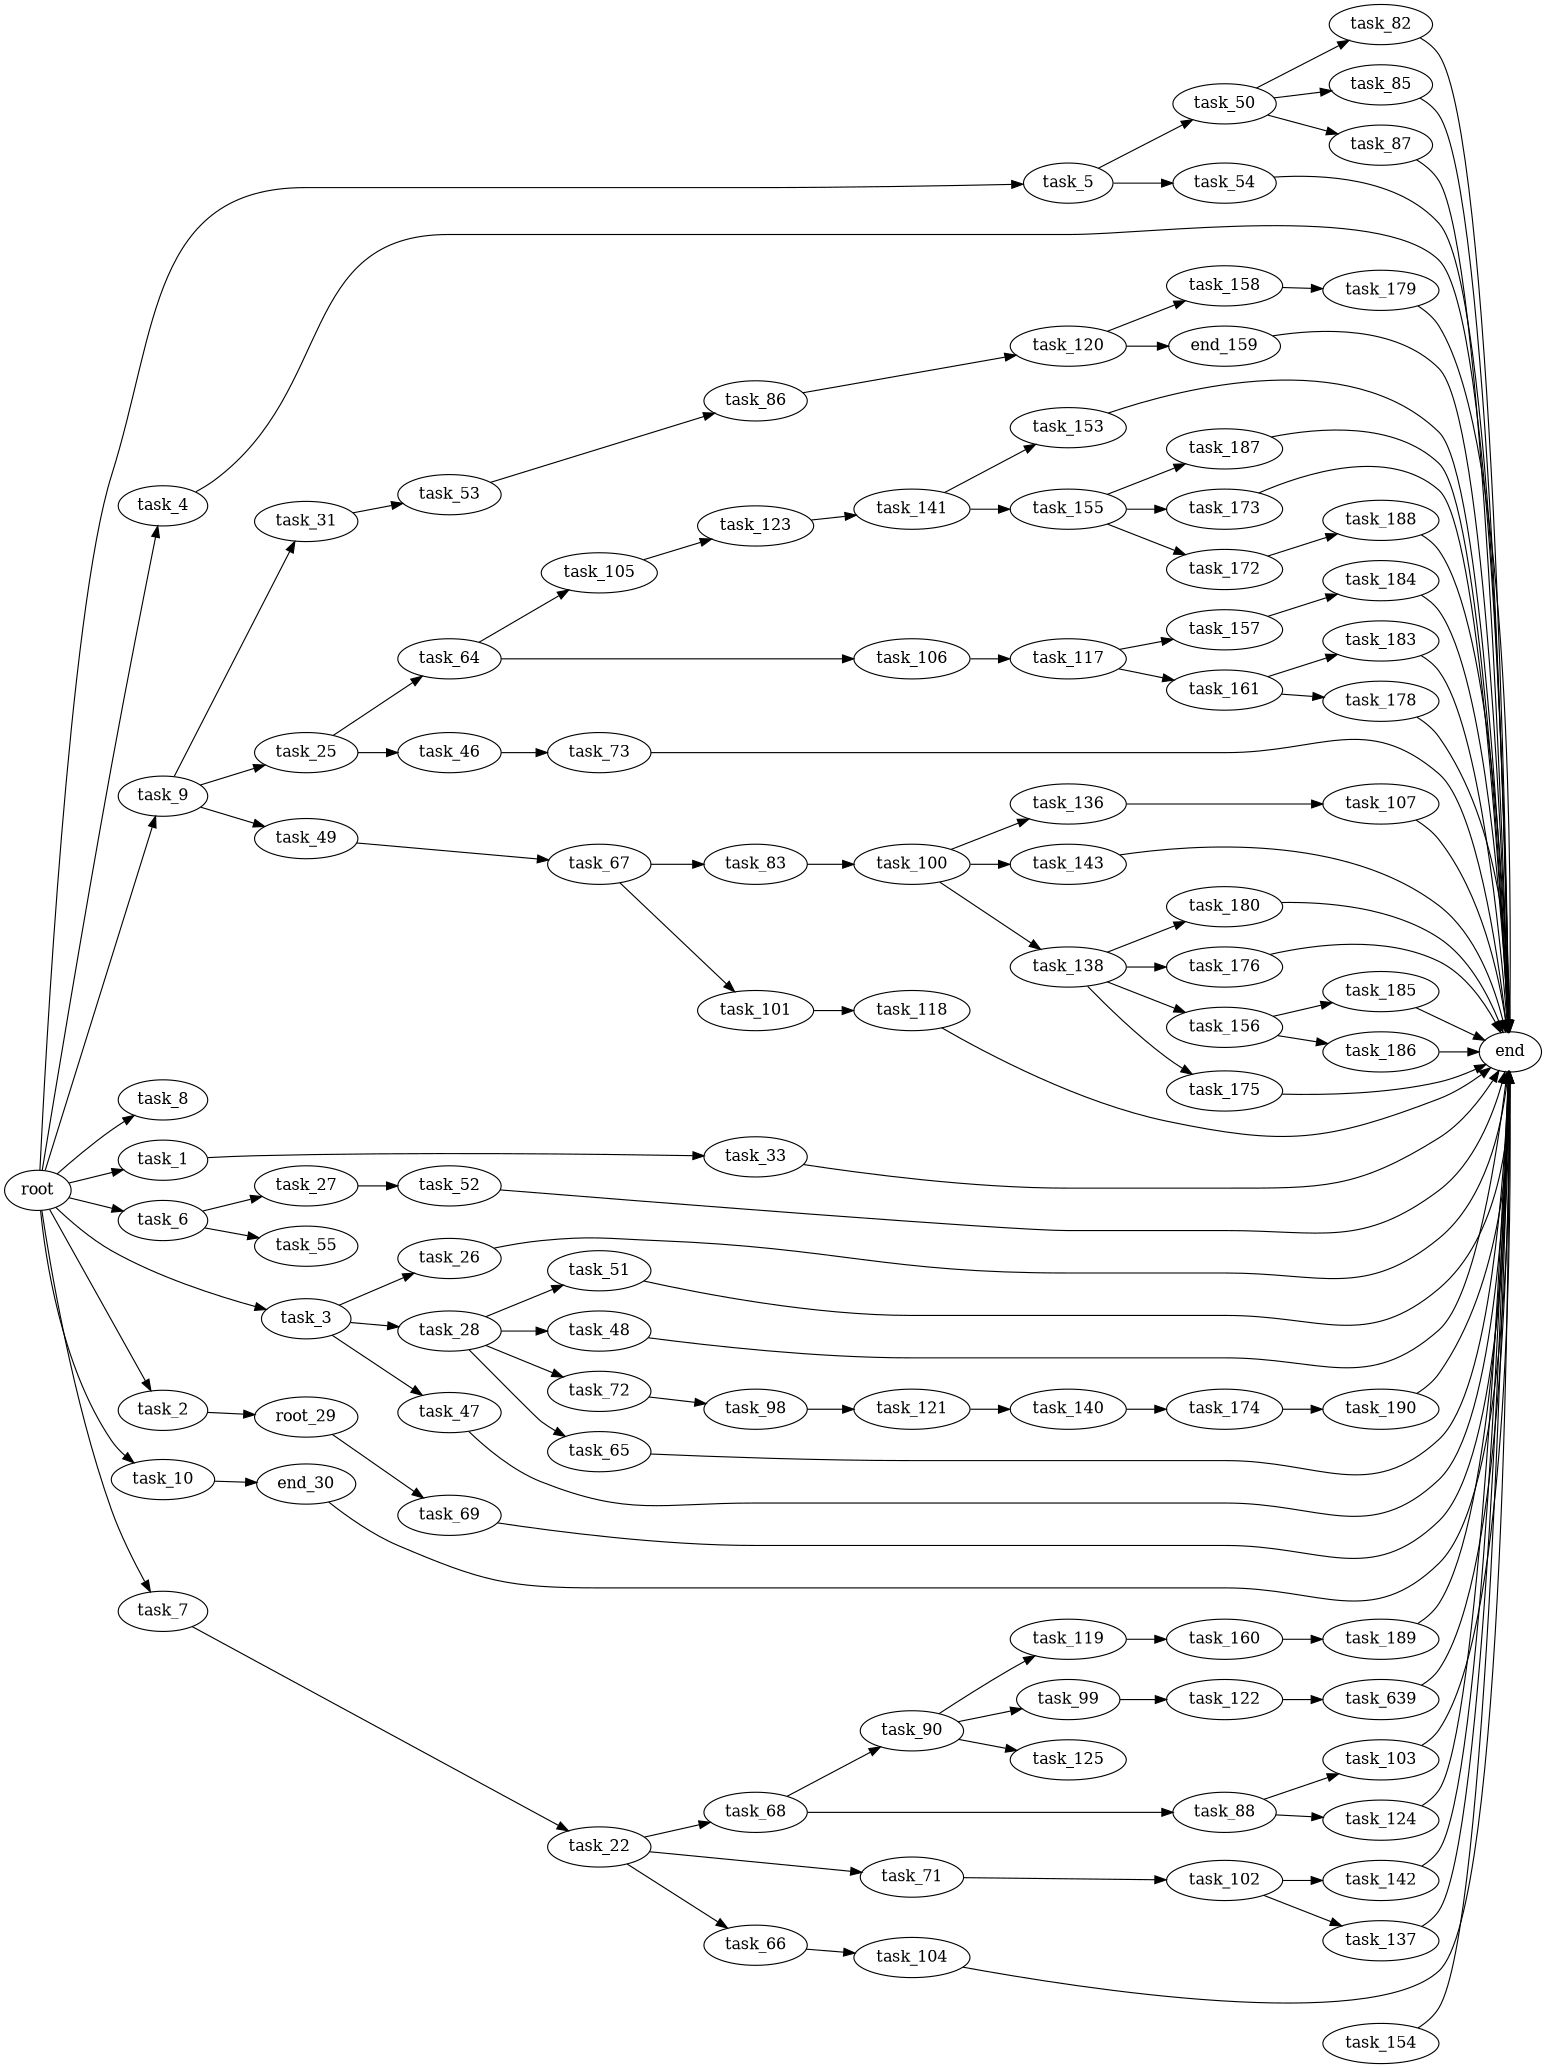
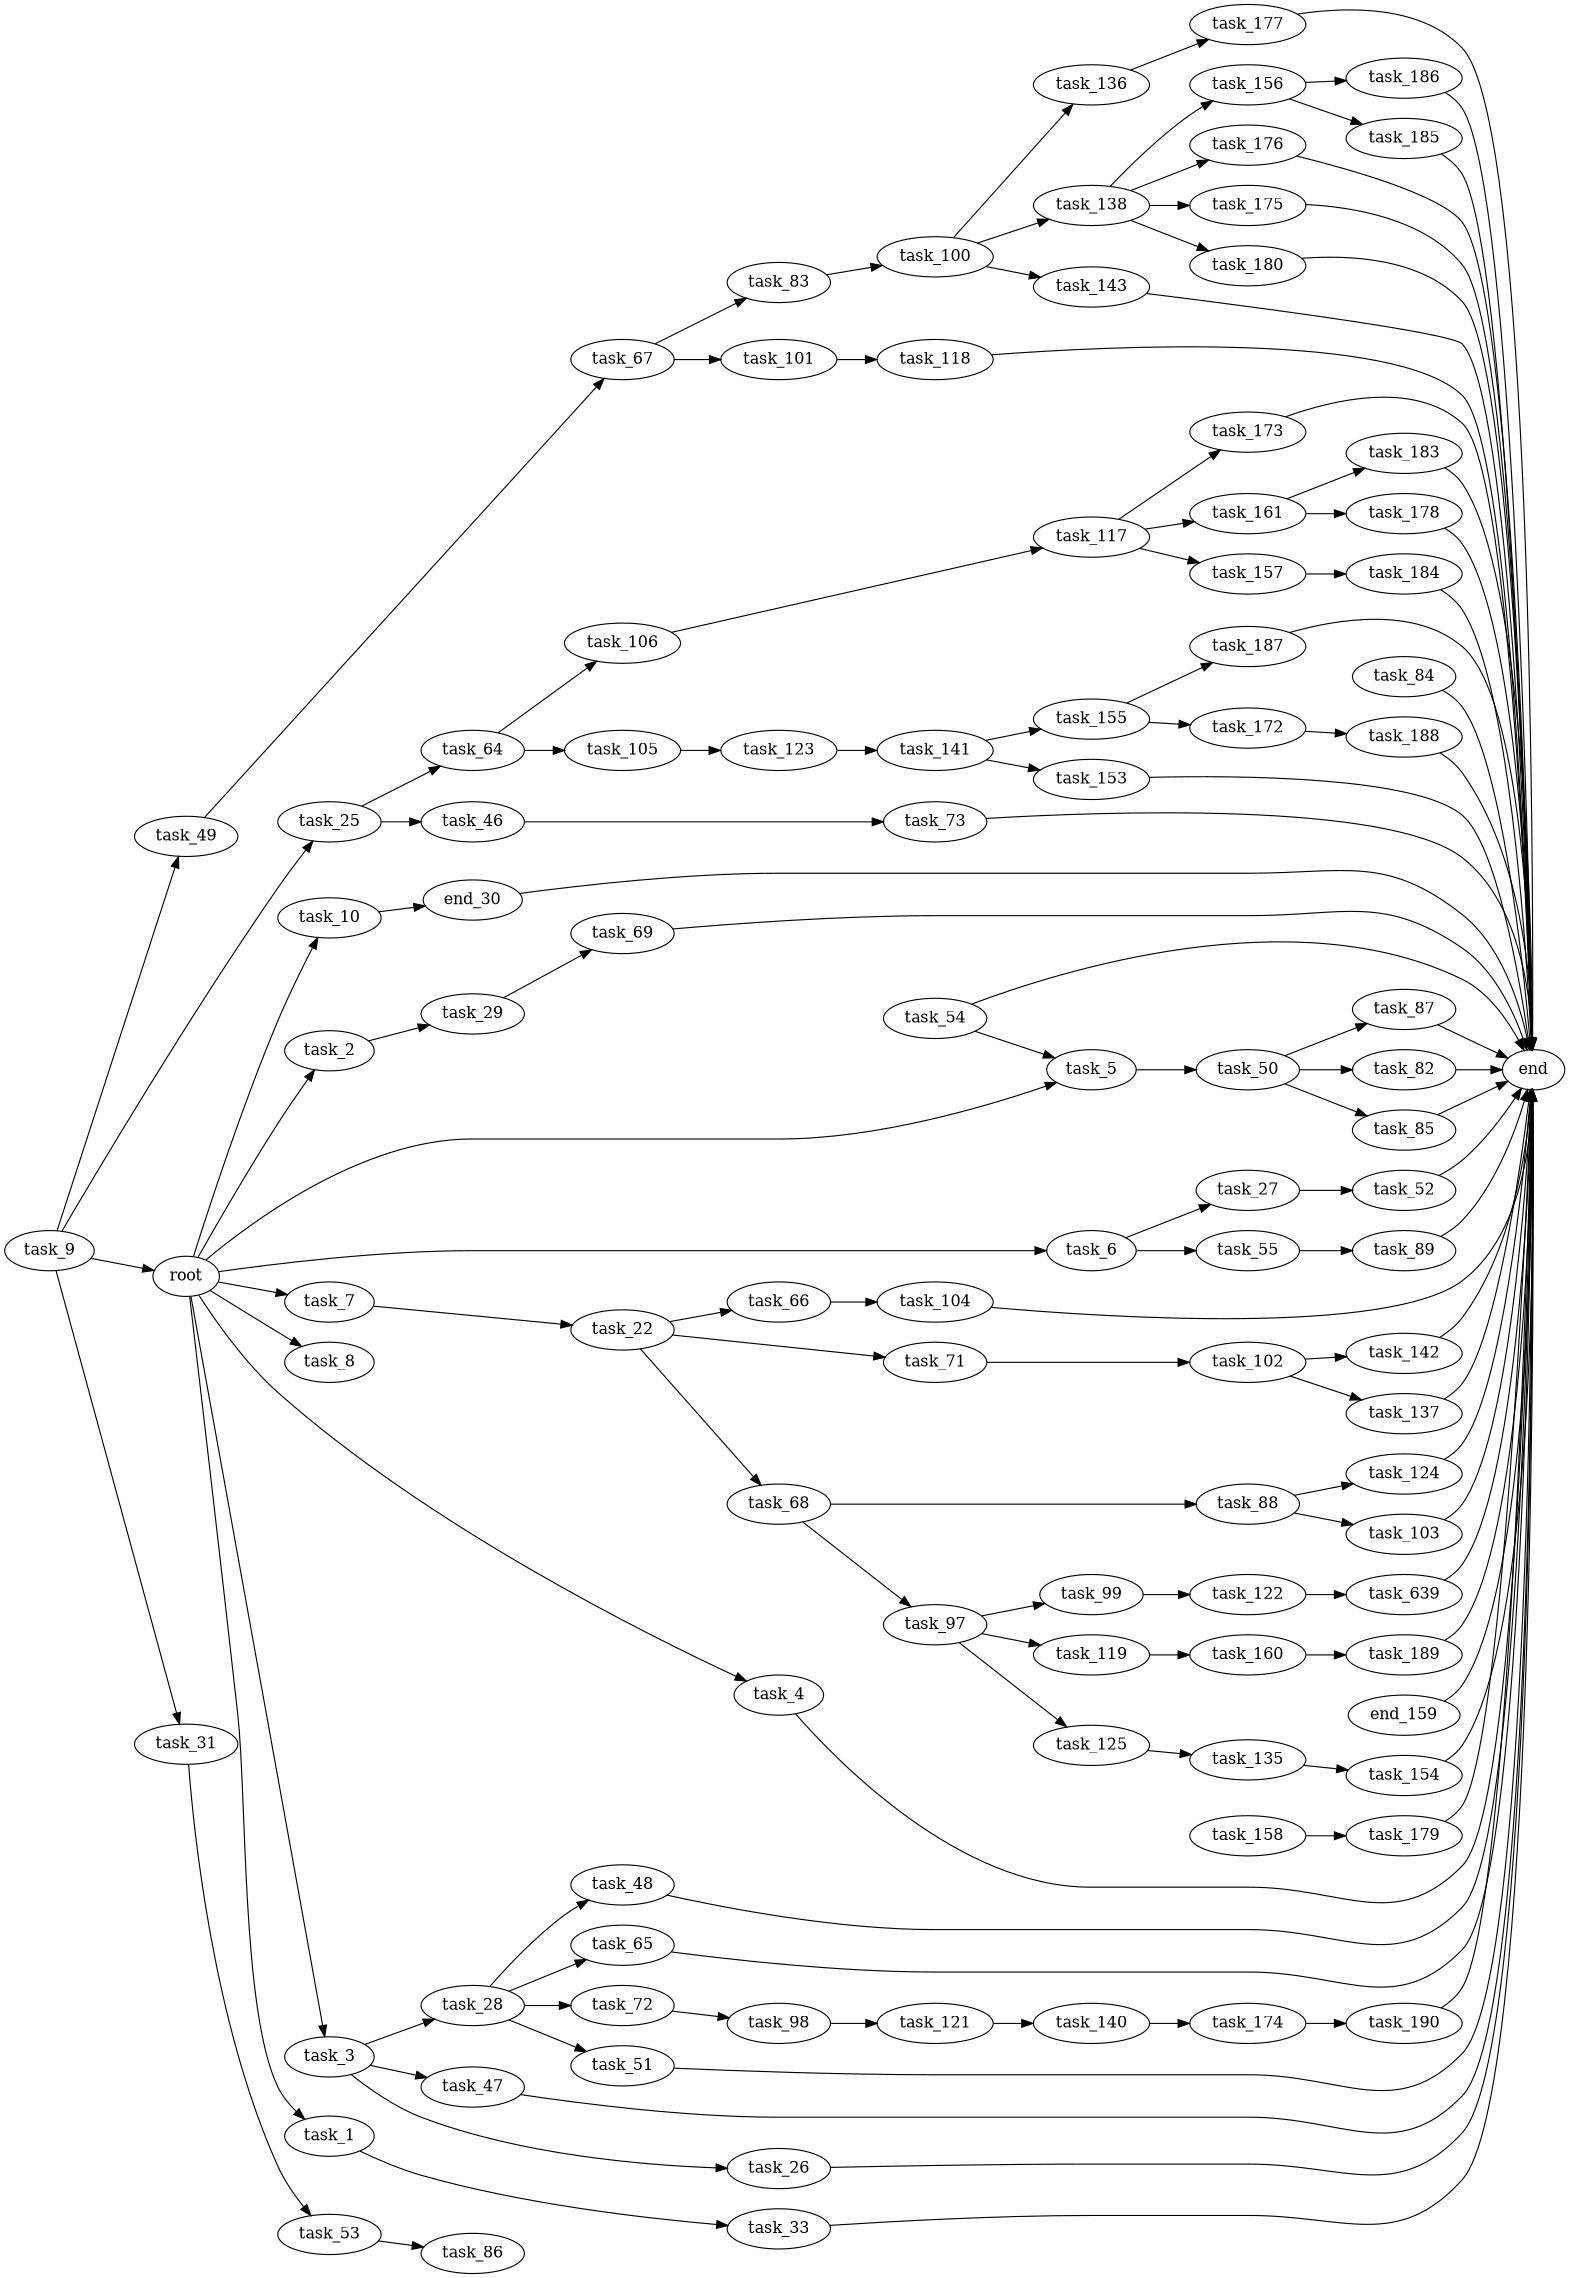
(1137, 183) -> (1010, 1043)
(1068, 346) -> none
(1141, 509) -> (1165, 488)
none -> (1404, 677)
(1381, 804) -> (1248, 25)
(99, 999) -> (117, 1263)
none -> (1404, 1251)
(306, 1417) -> (473, 1014)
(912, 1731) -> (935, 1625)
none -> (1248, 1760)
